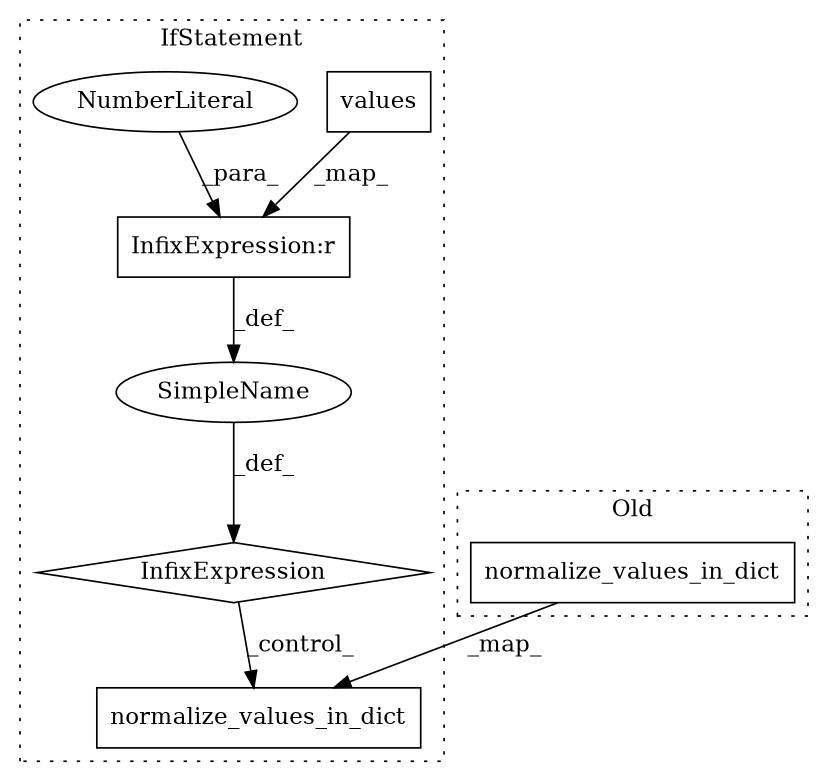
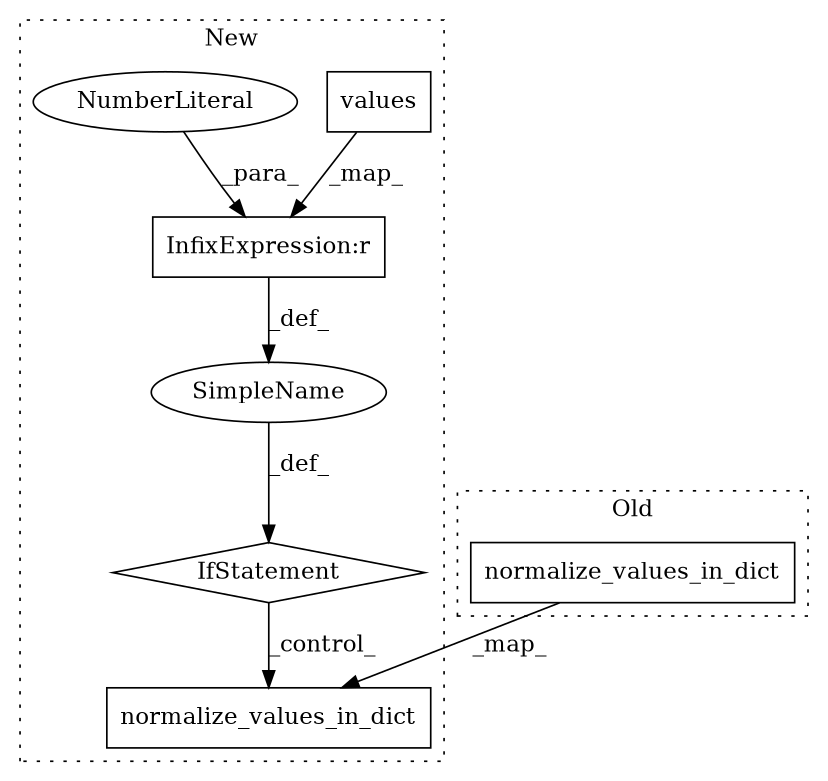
(232, 39) -> (232, 39)
(234, 573) -> (269, 573)
